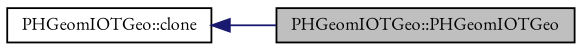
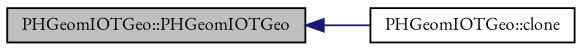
(253, 25) -> (347, 25)
